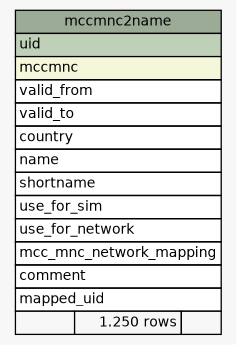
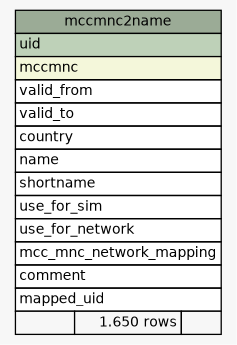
(138, 322) -> (138, 322)
